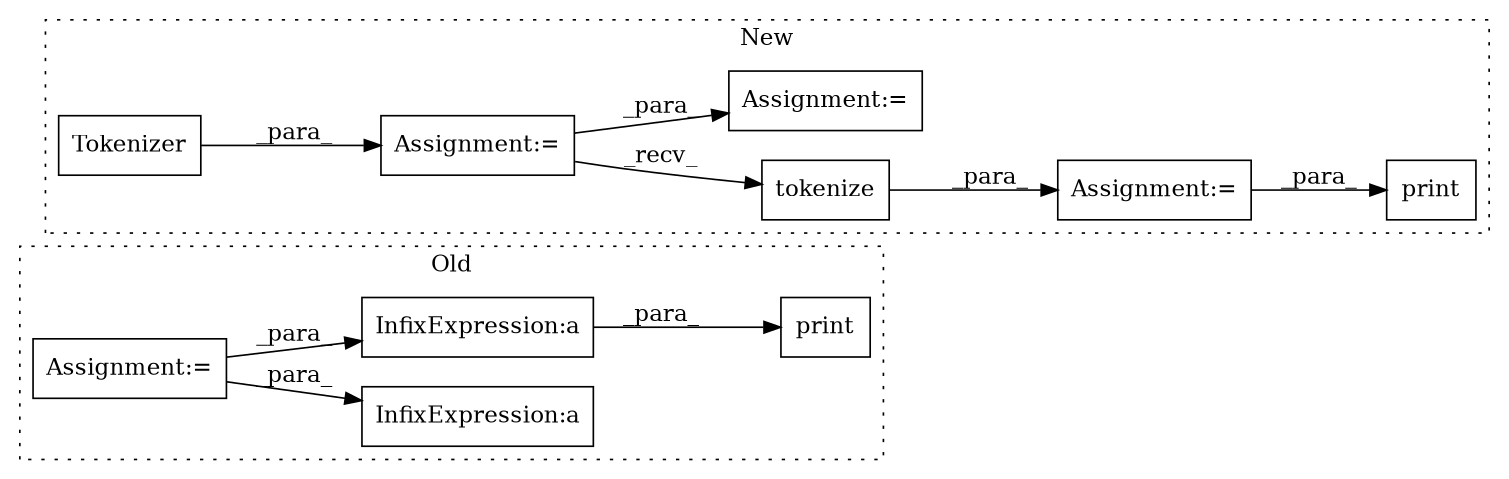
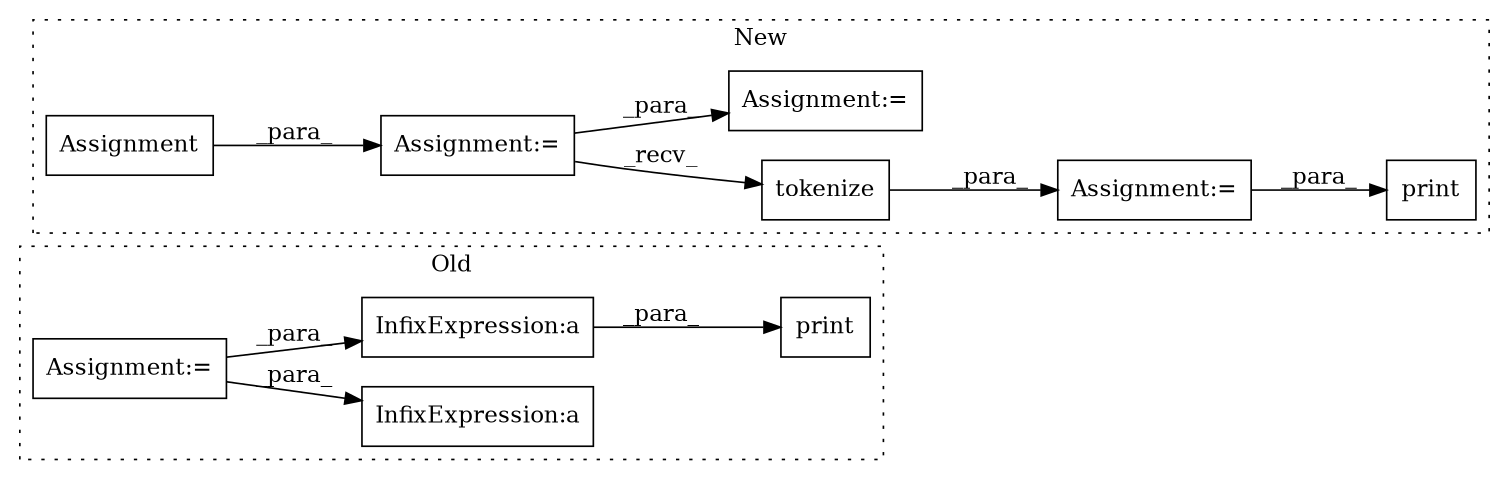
(130, 145) -> (130, 145)
